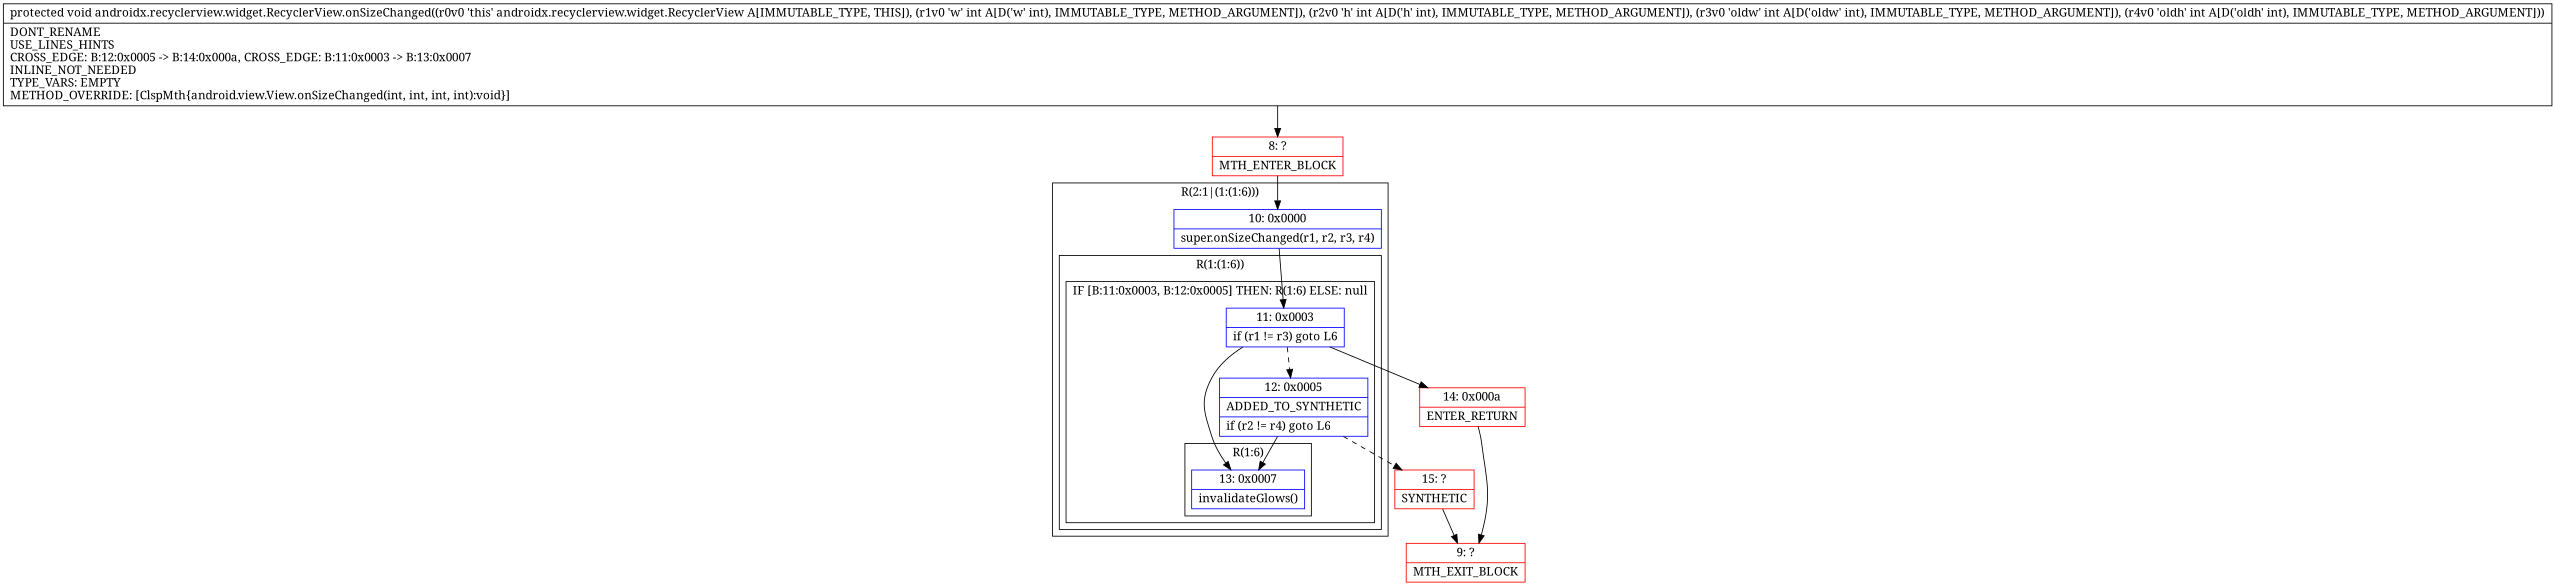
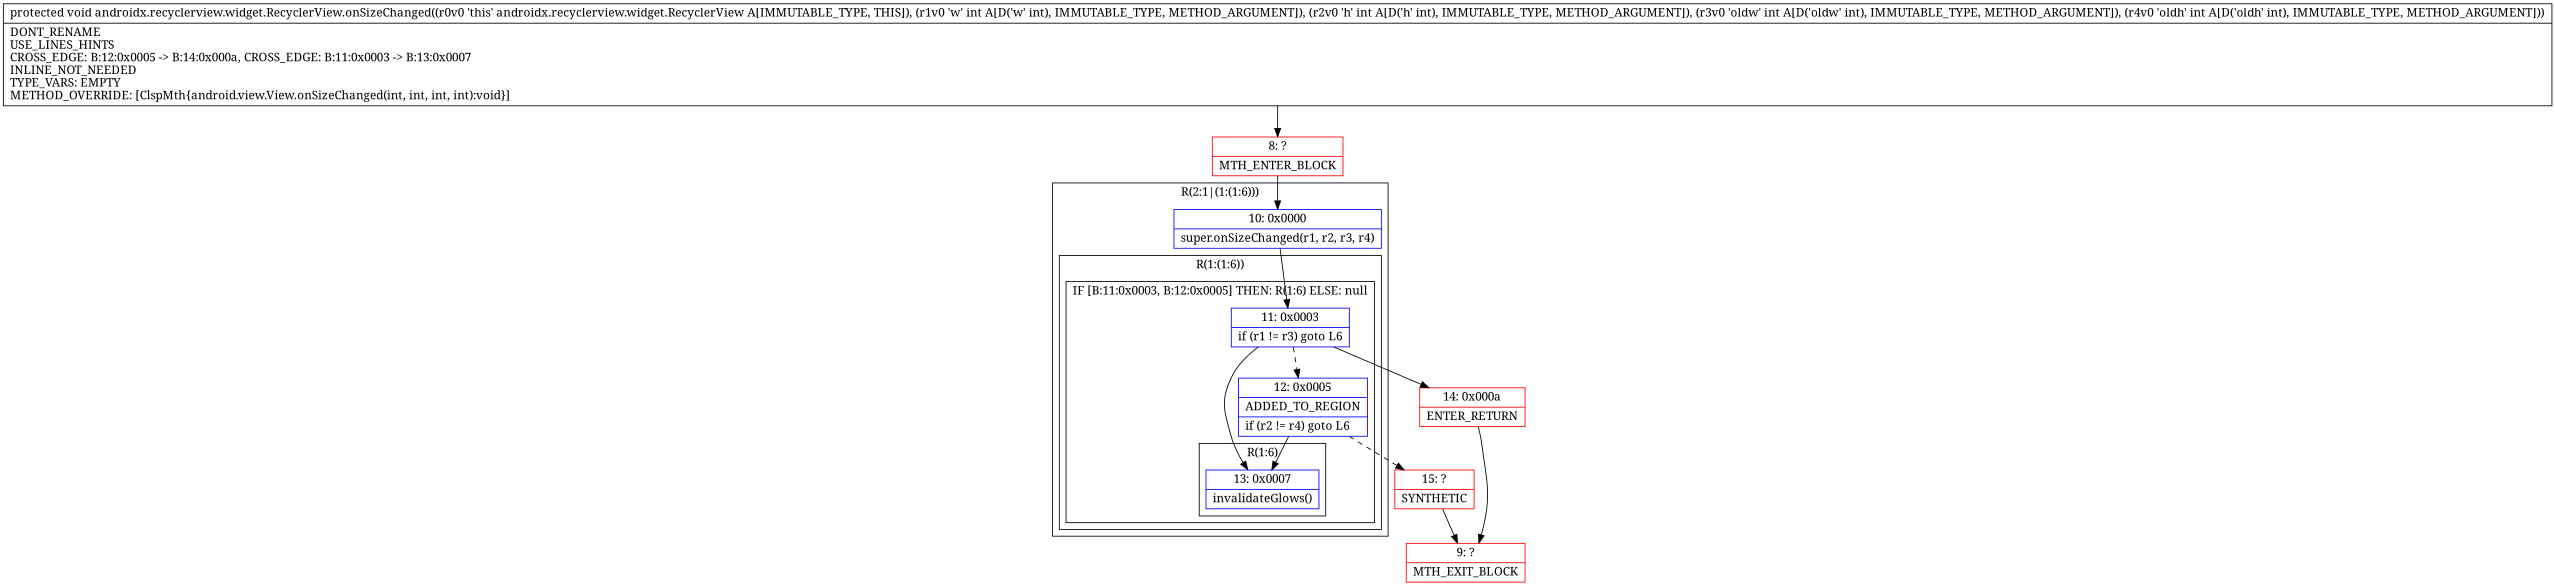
(1294, 407) -> (1303, 407)
